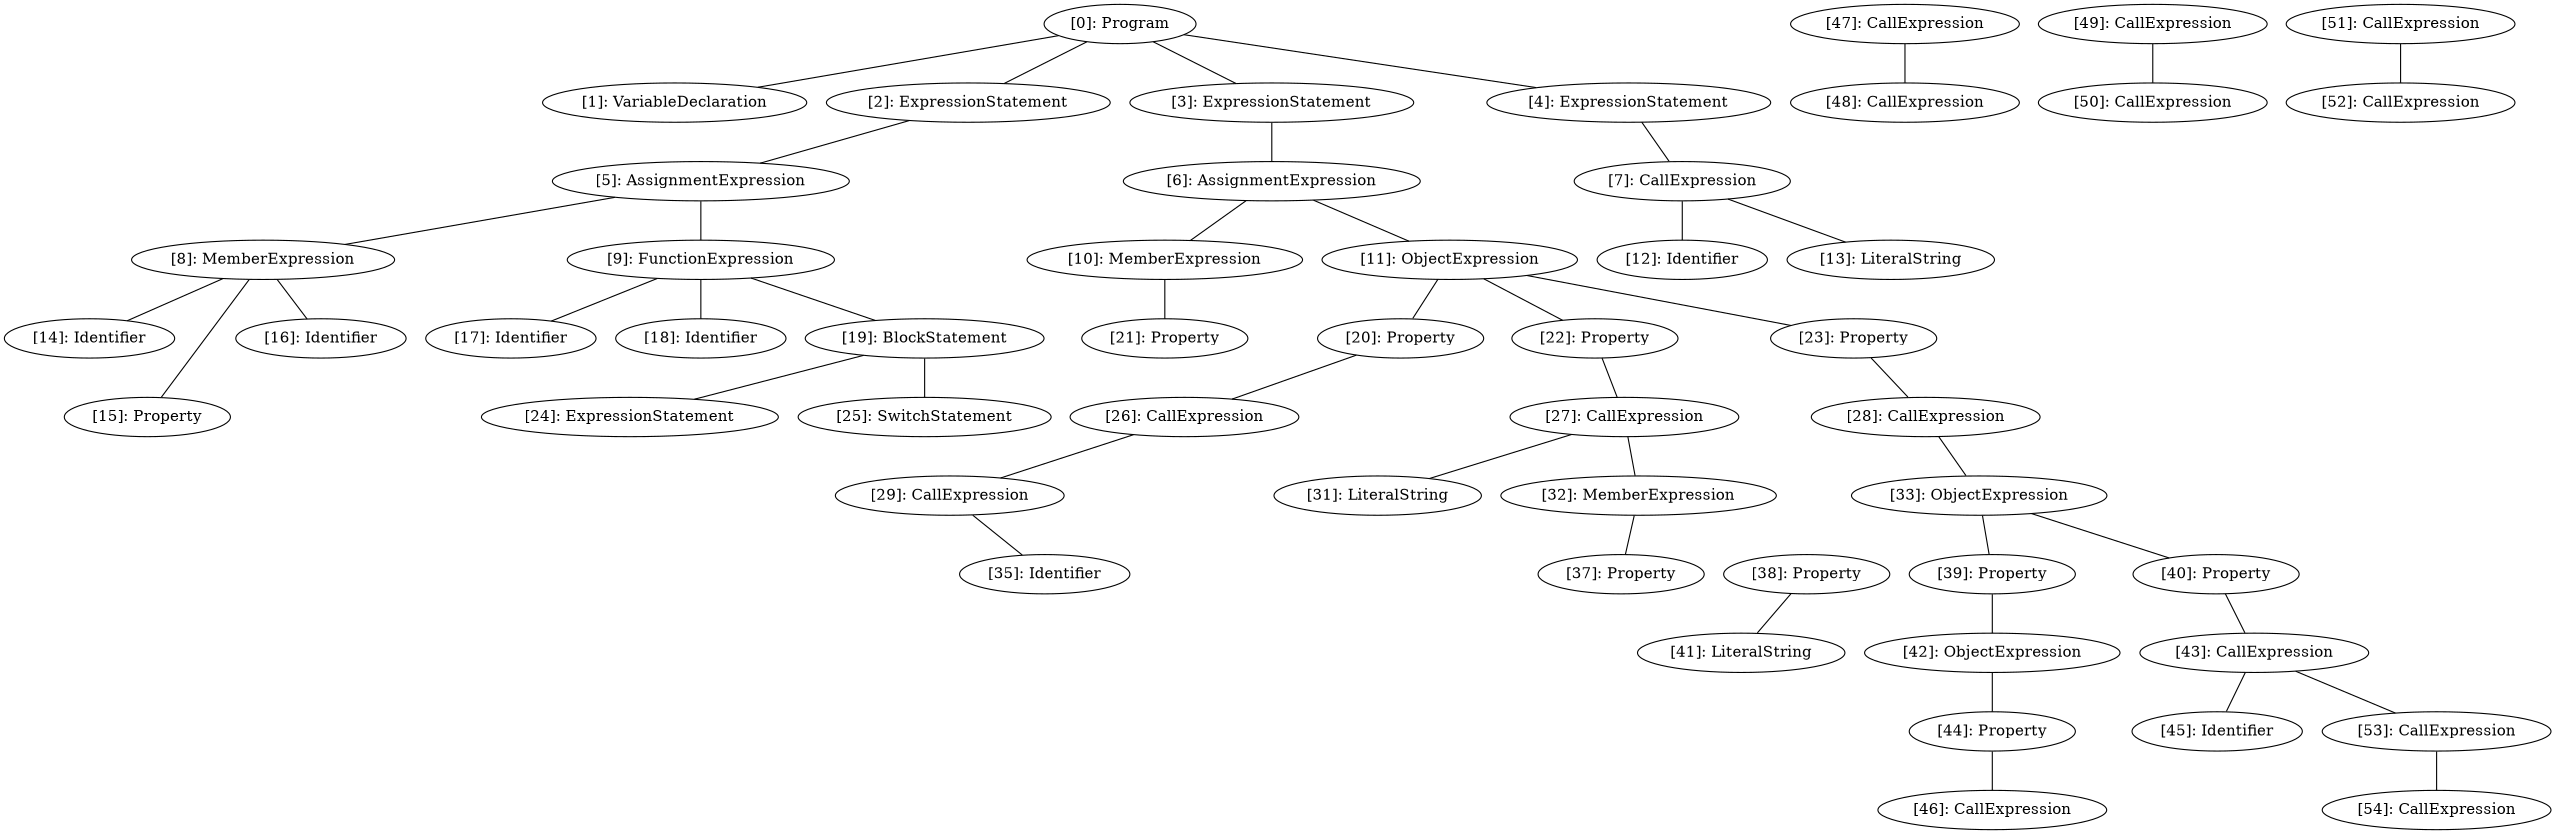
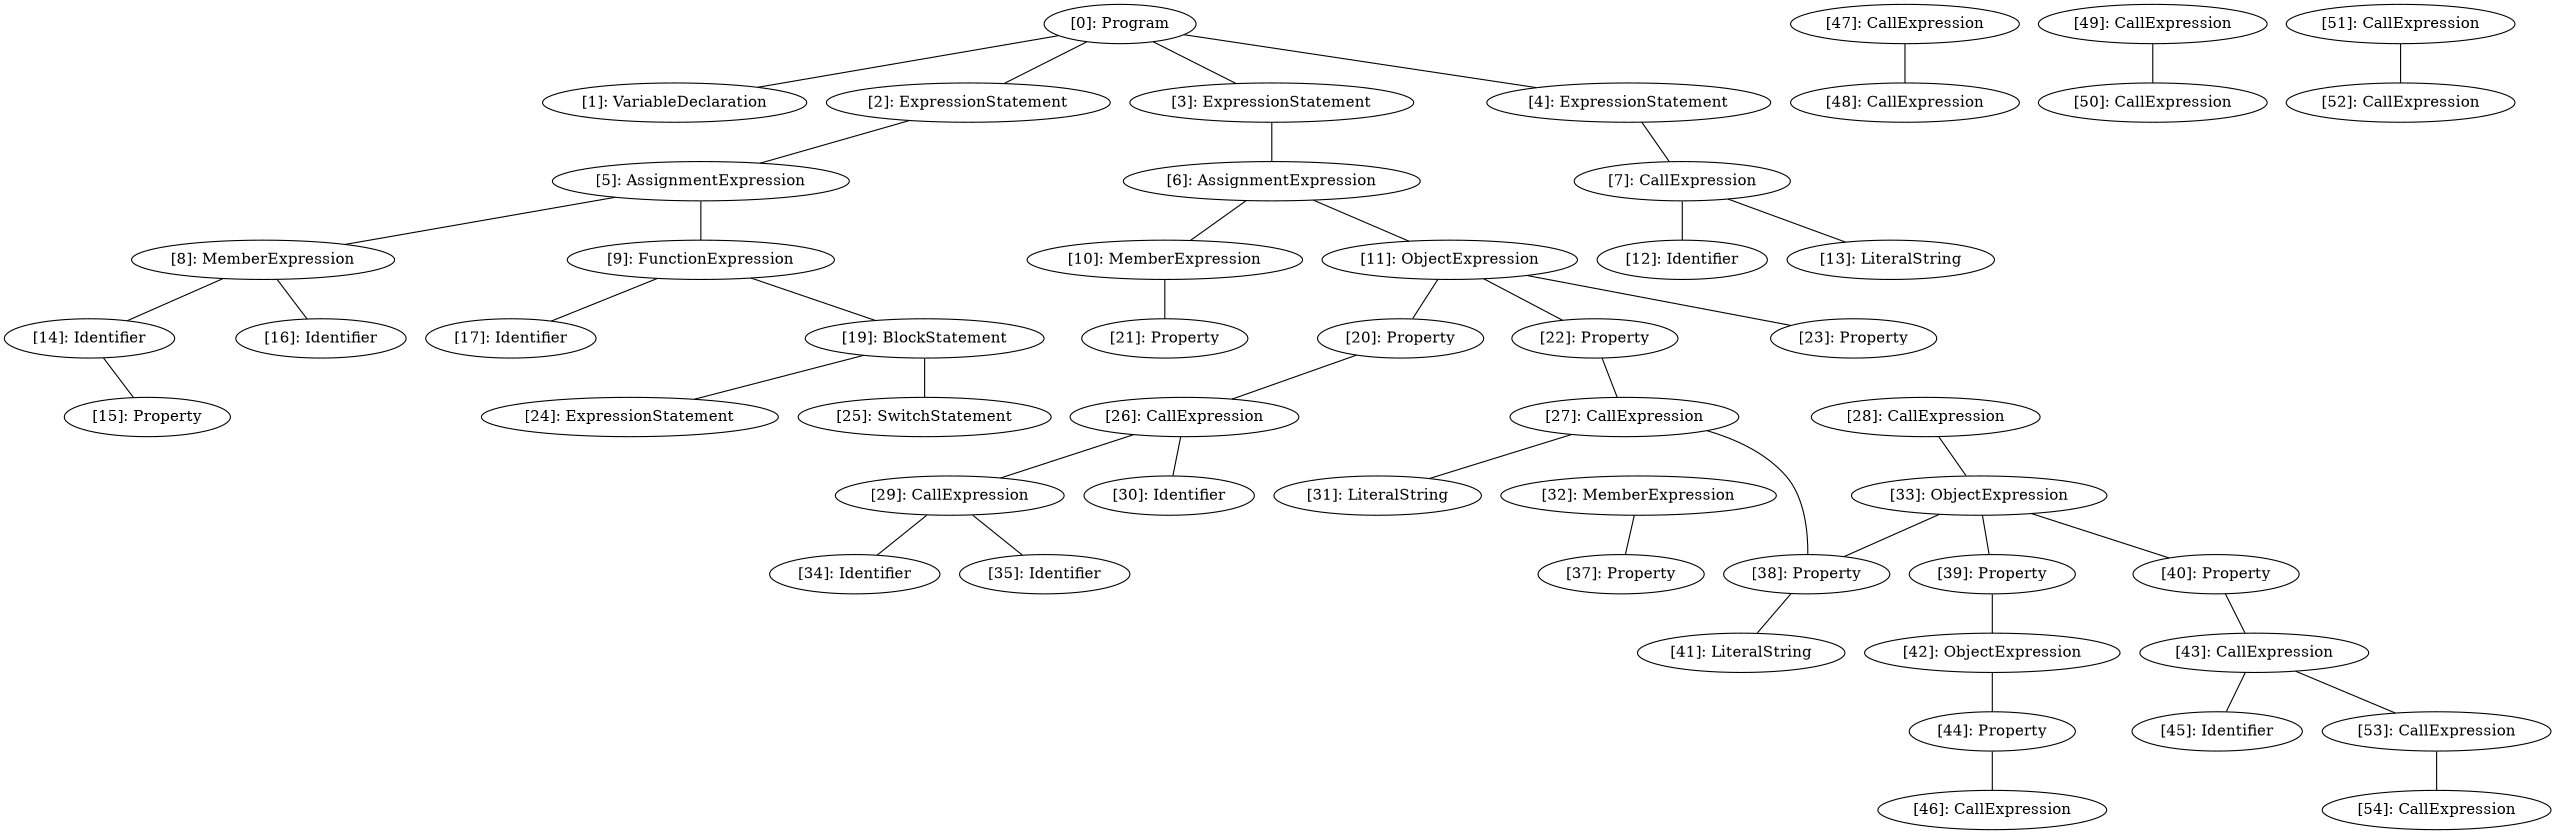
(205, 338) -> (119, 378)
(701, 338) -> none
(1890, 378) -> none
(1631, 456) -> (1783, 473)
none -> (1169, 496)
none -> (1892, 535)
none -> (855, 574)
